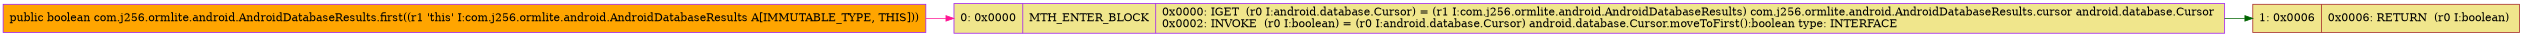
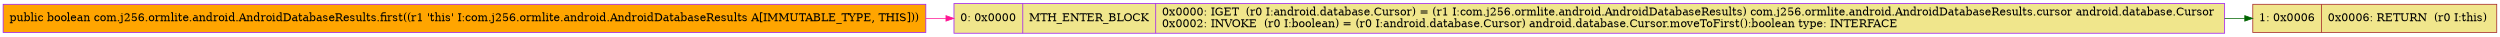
(2421, 18) -> (2409, 18)
